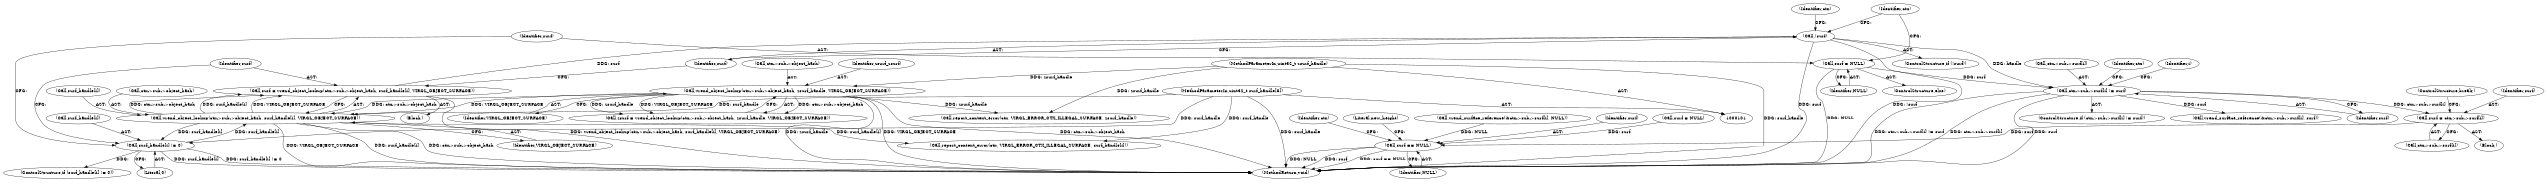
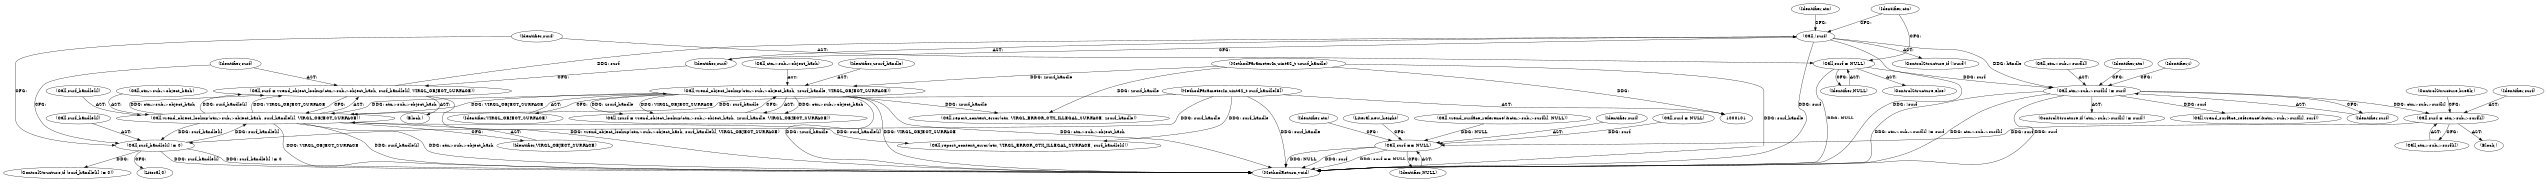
(877, 64) -> (877, 64)
(1624, 91) -> (1624, 91)
(155, 161) -> none
